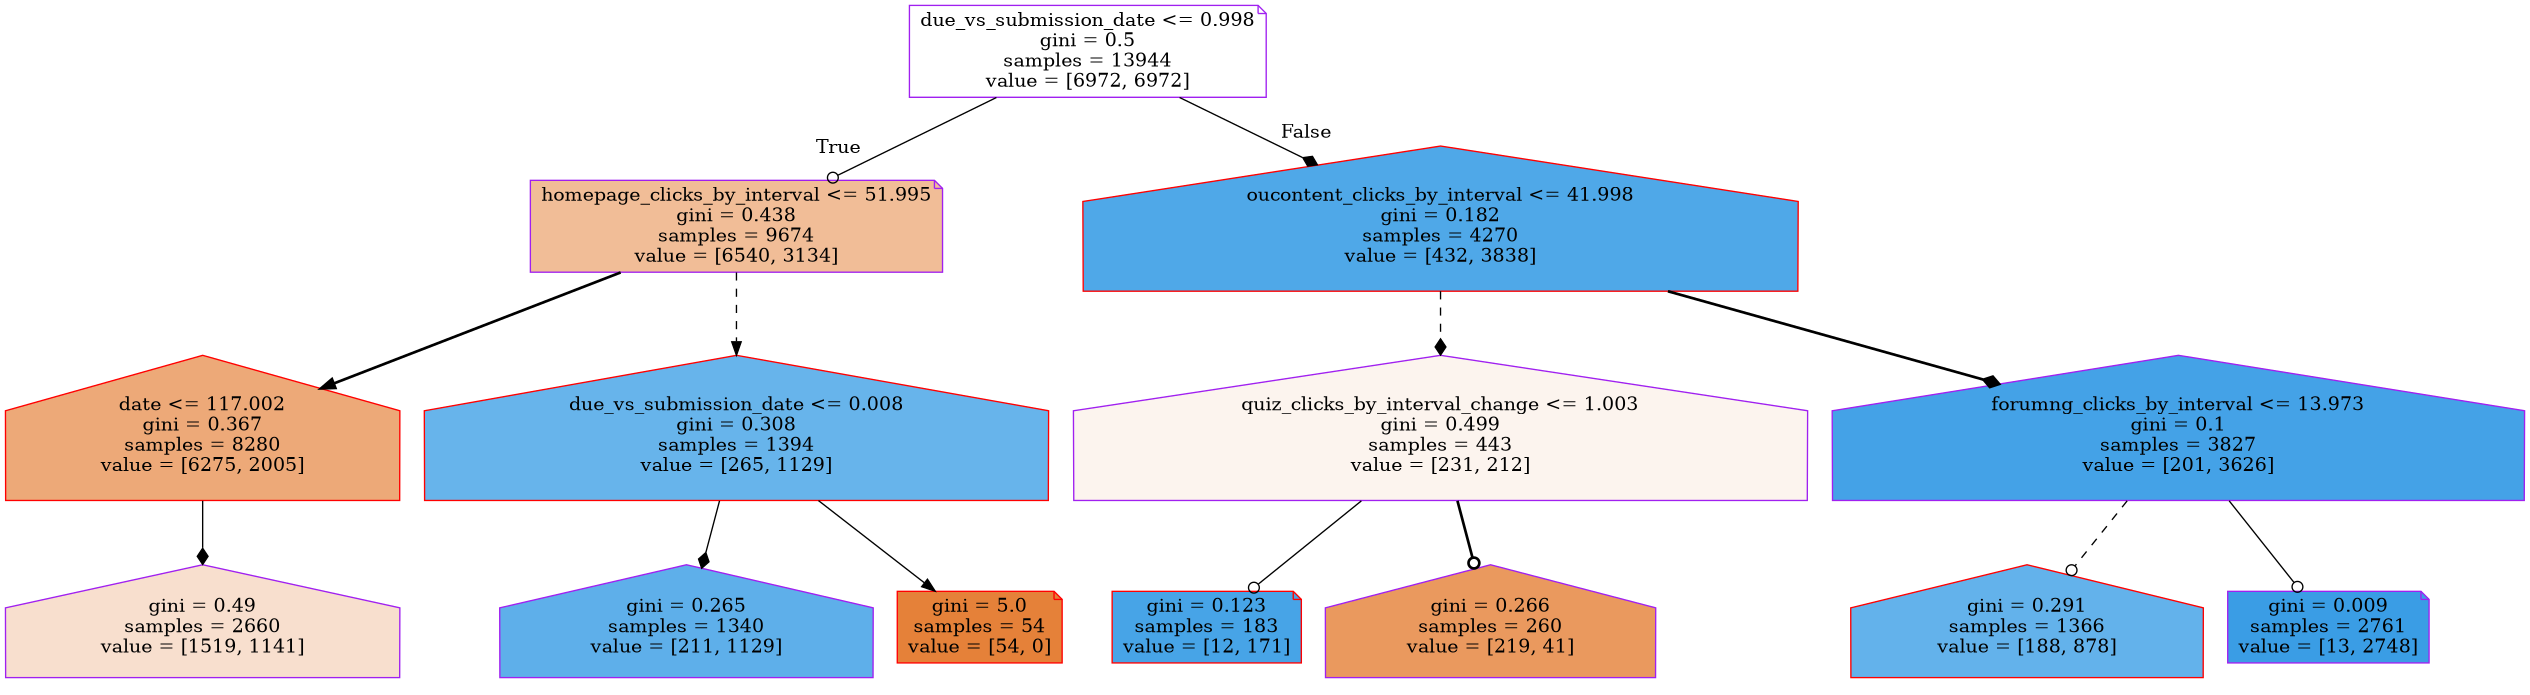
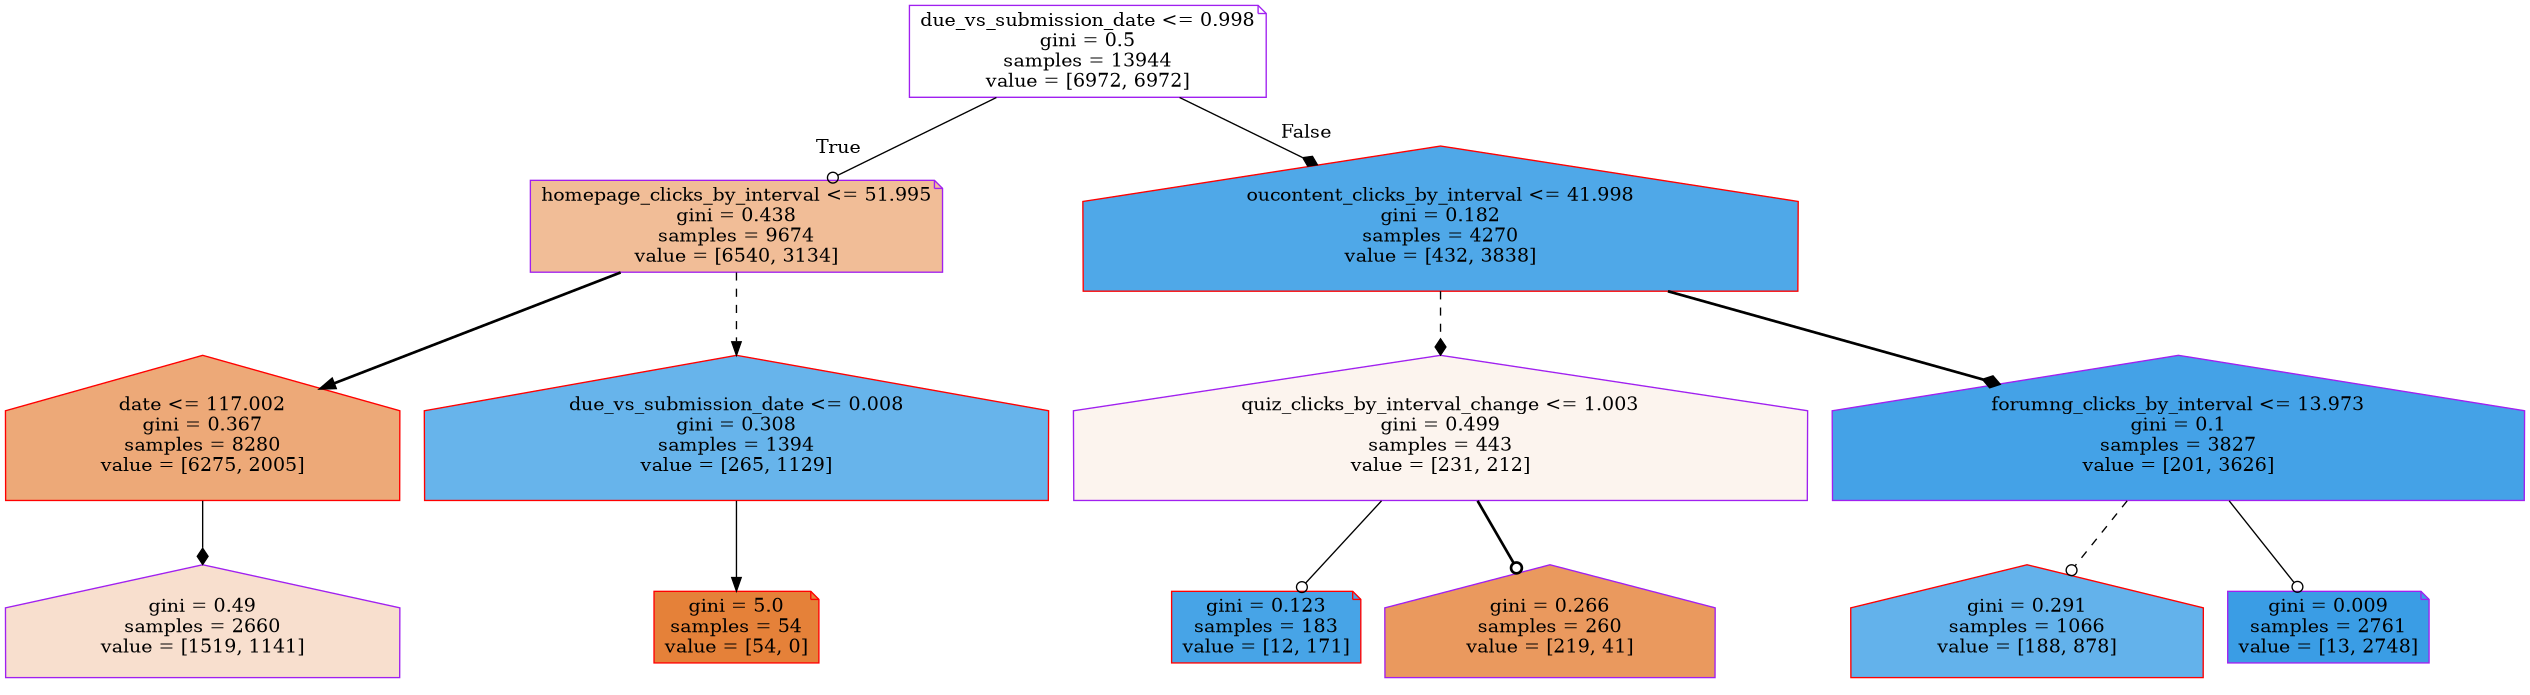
(686, 627) -> none
(2027, 627) -> (2027, 627)
